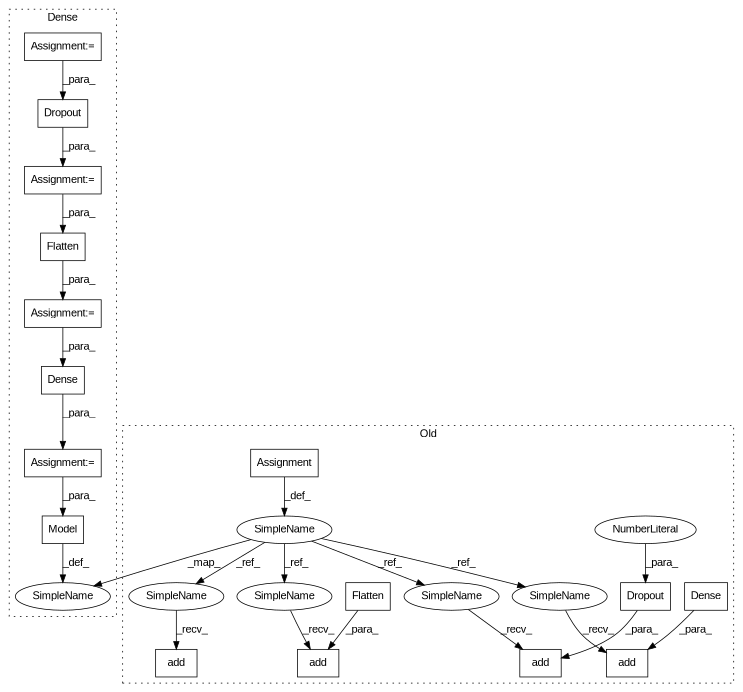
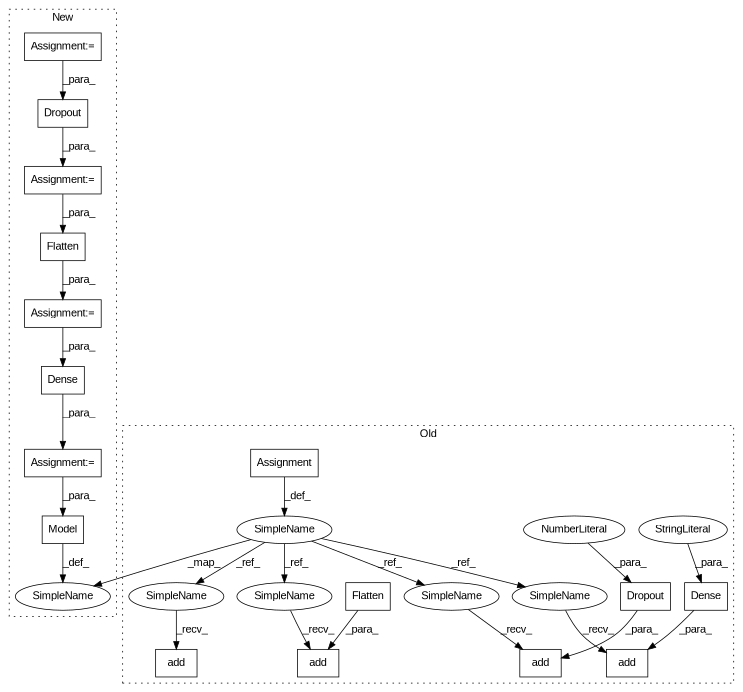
(63, 18) -> (63, 18)
none -> (683, 530)
